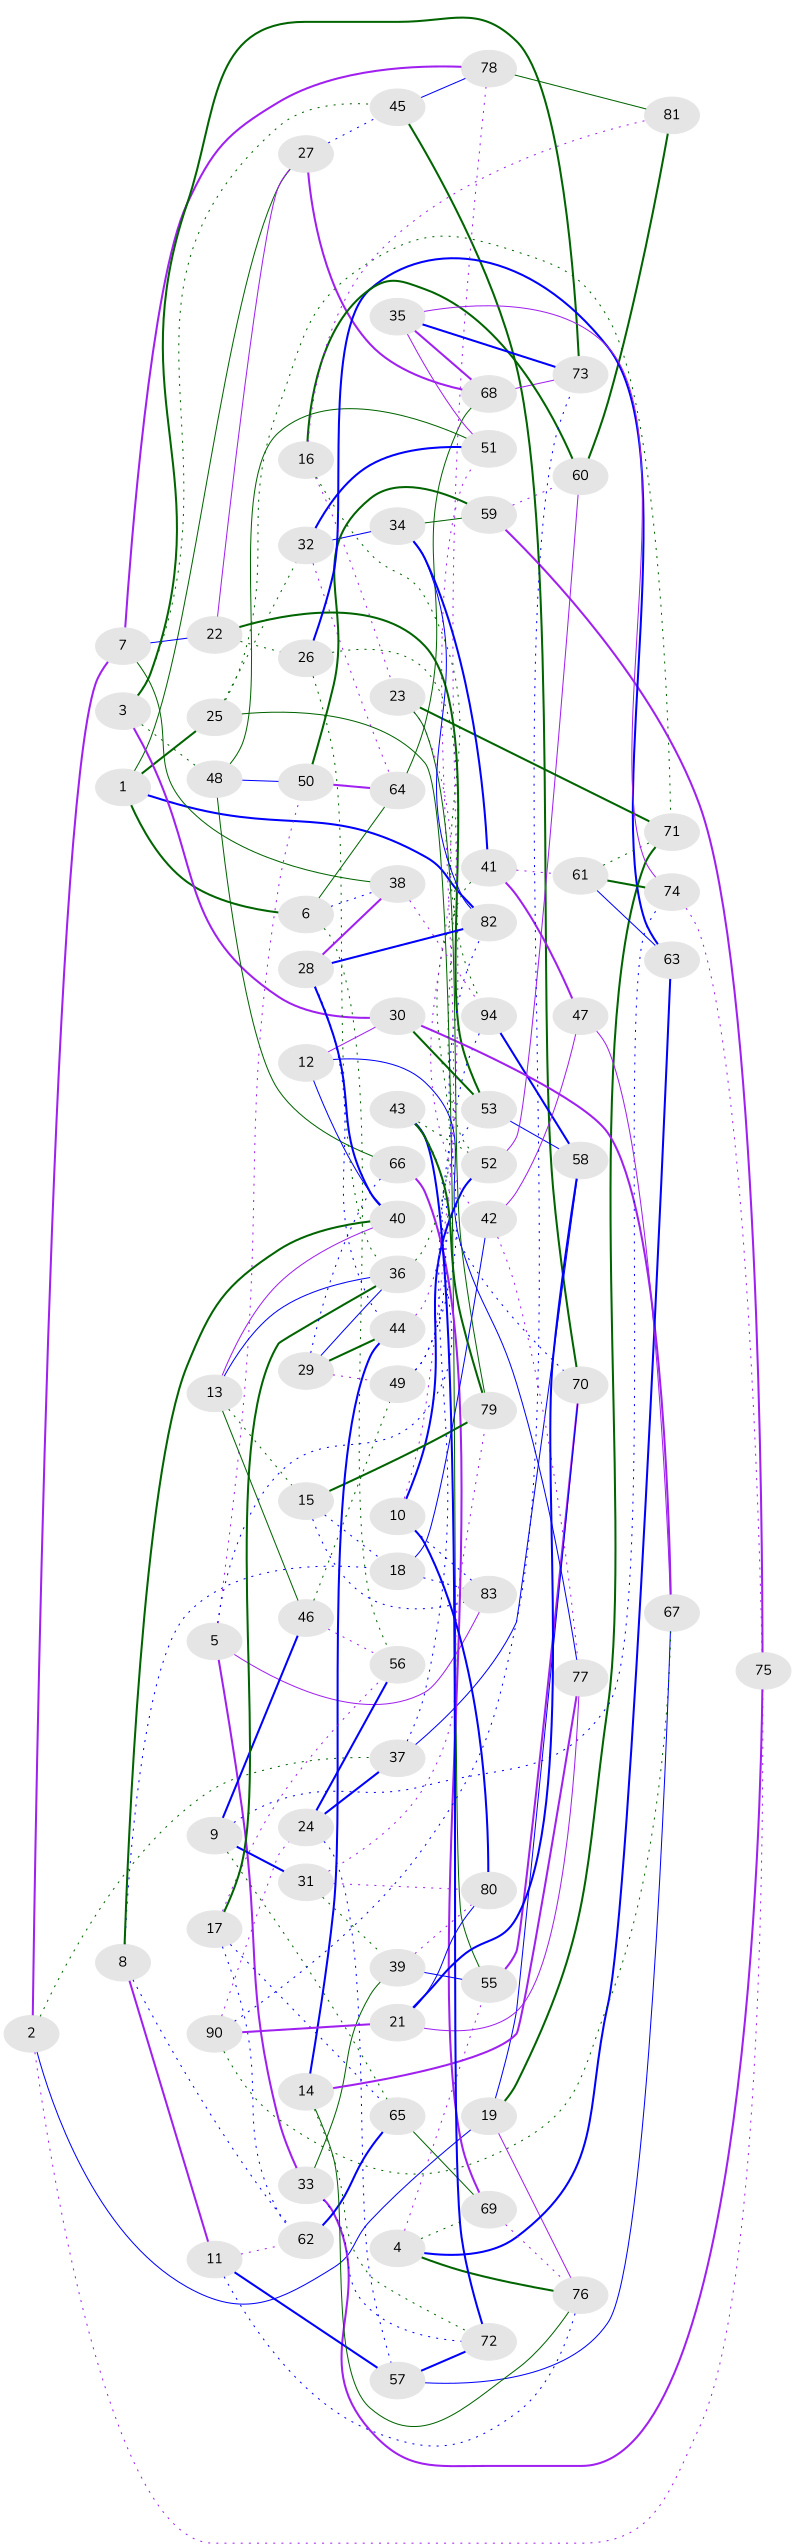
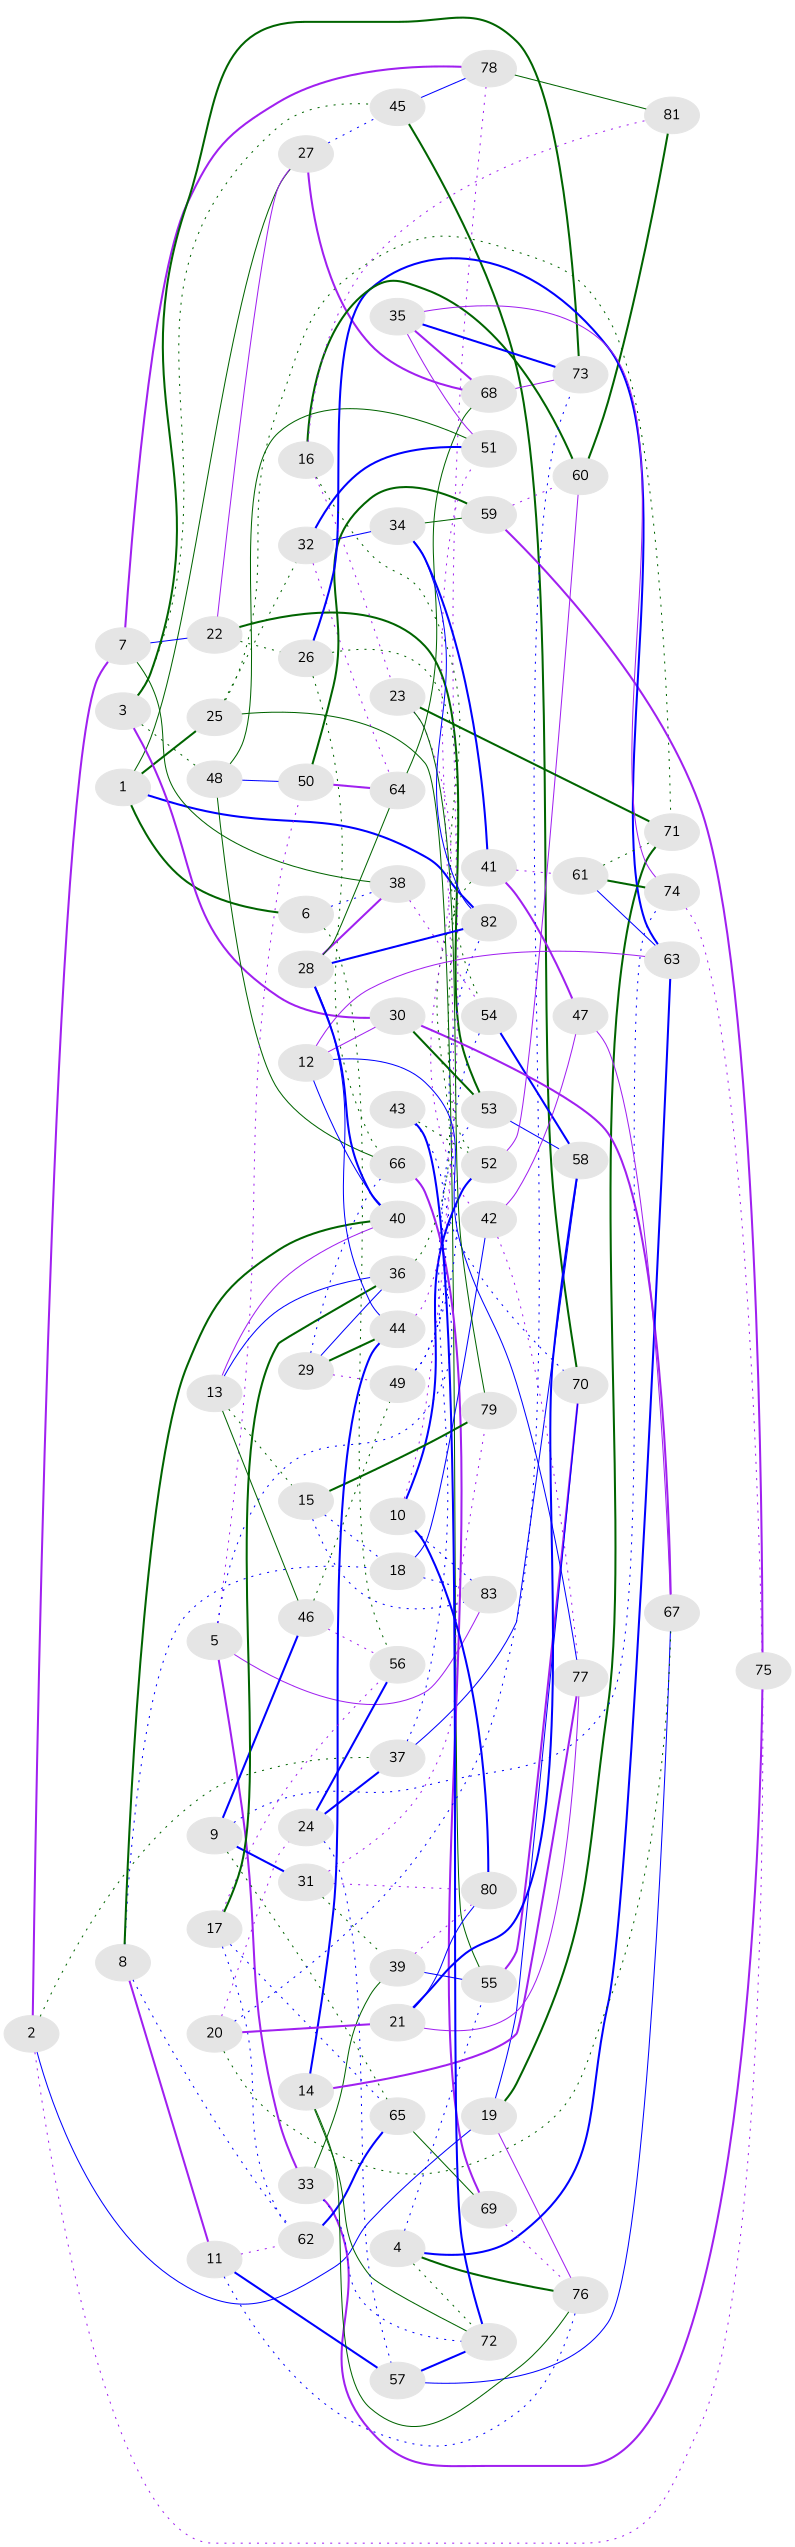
(352, 853) -> (357, 887)
none -> (483, 956)
(342, 999) -> (341, 892)
(489, 1016) -> (489, 1016)
(344, 1169) -> (344, 1169)
(460, 1312) -> none
(215, 2034) -> (215, 2034)
(443, 2116) -> (443, 2116)
(443, 2229) -> (443, 2295)
(356, 2254) -> (356, 2254)
